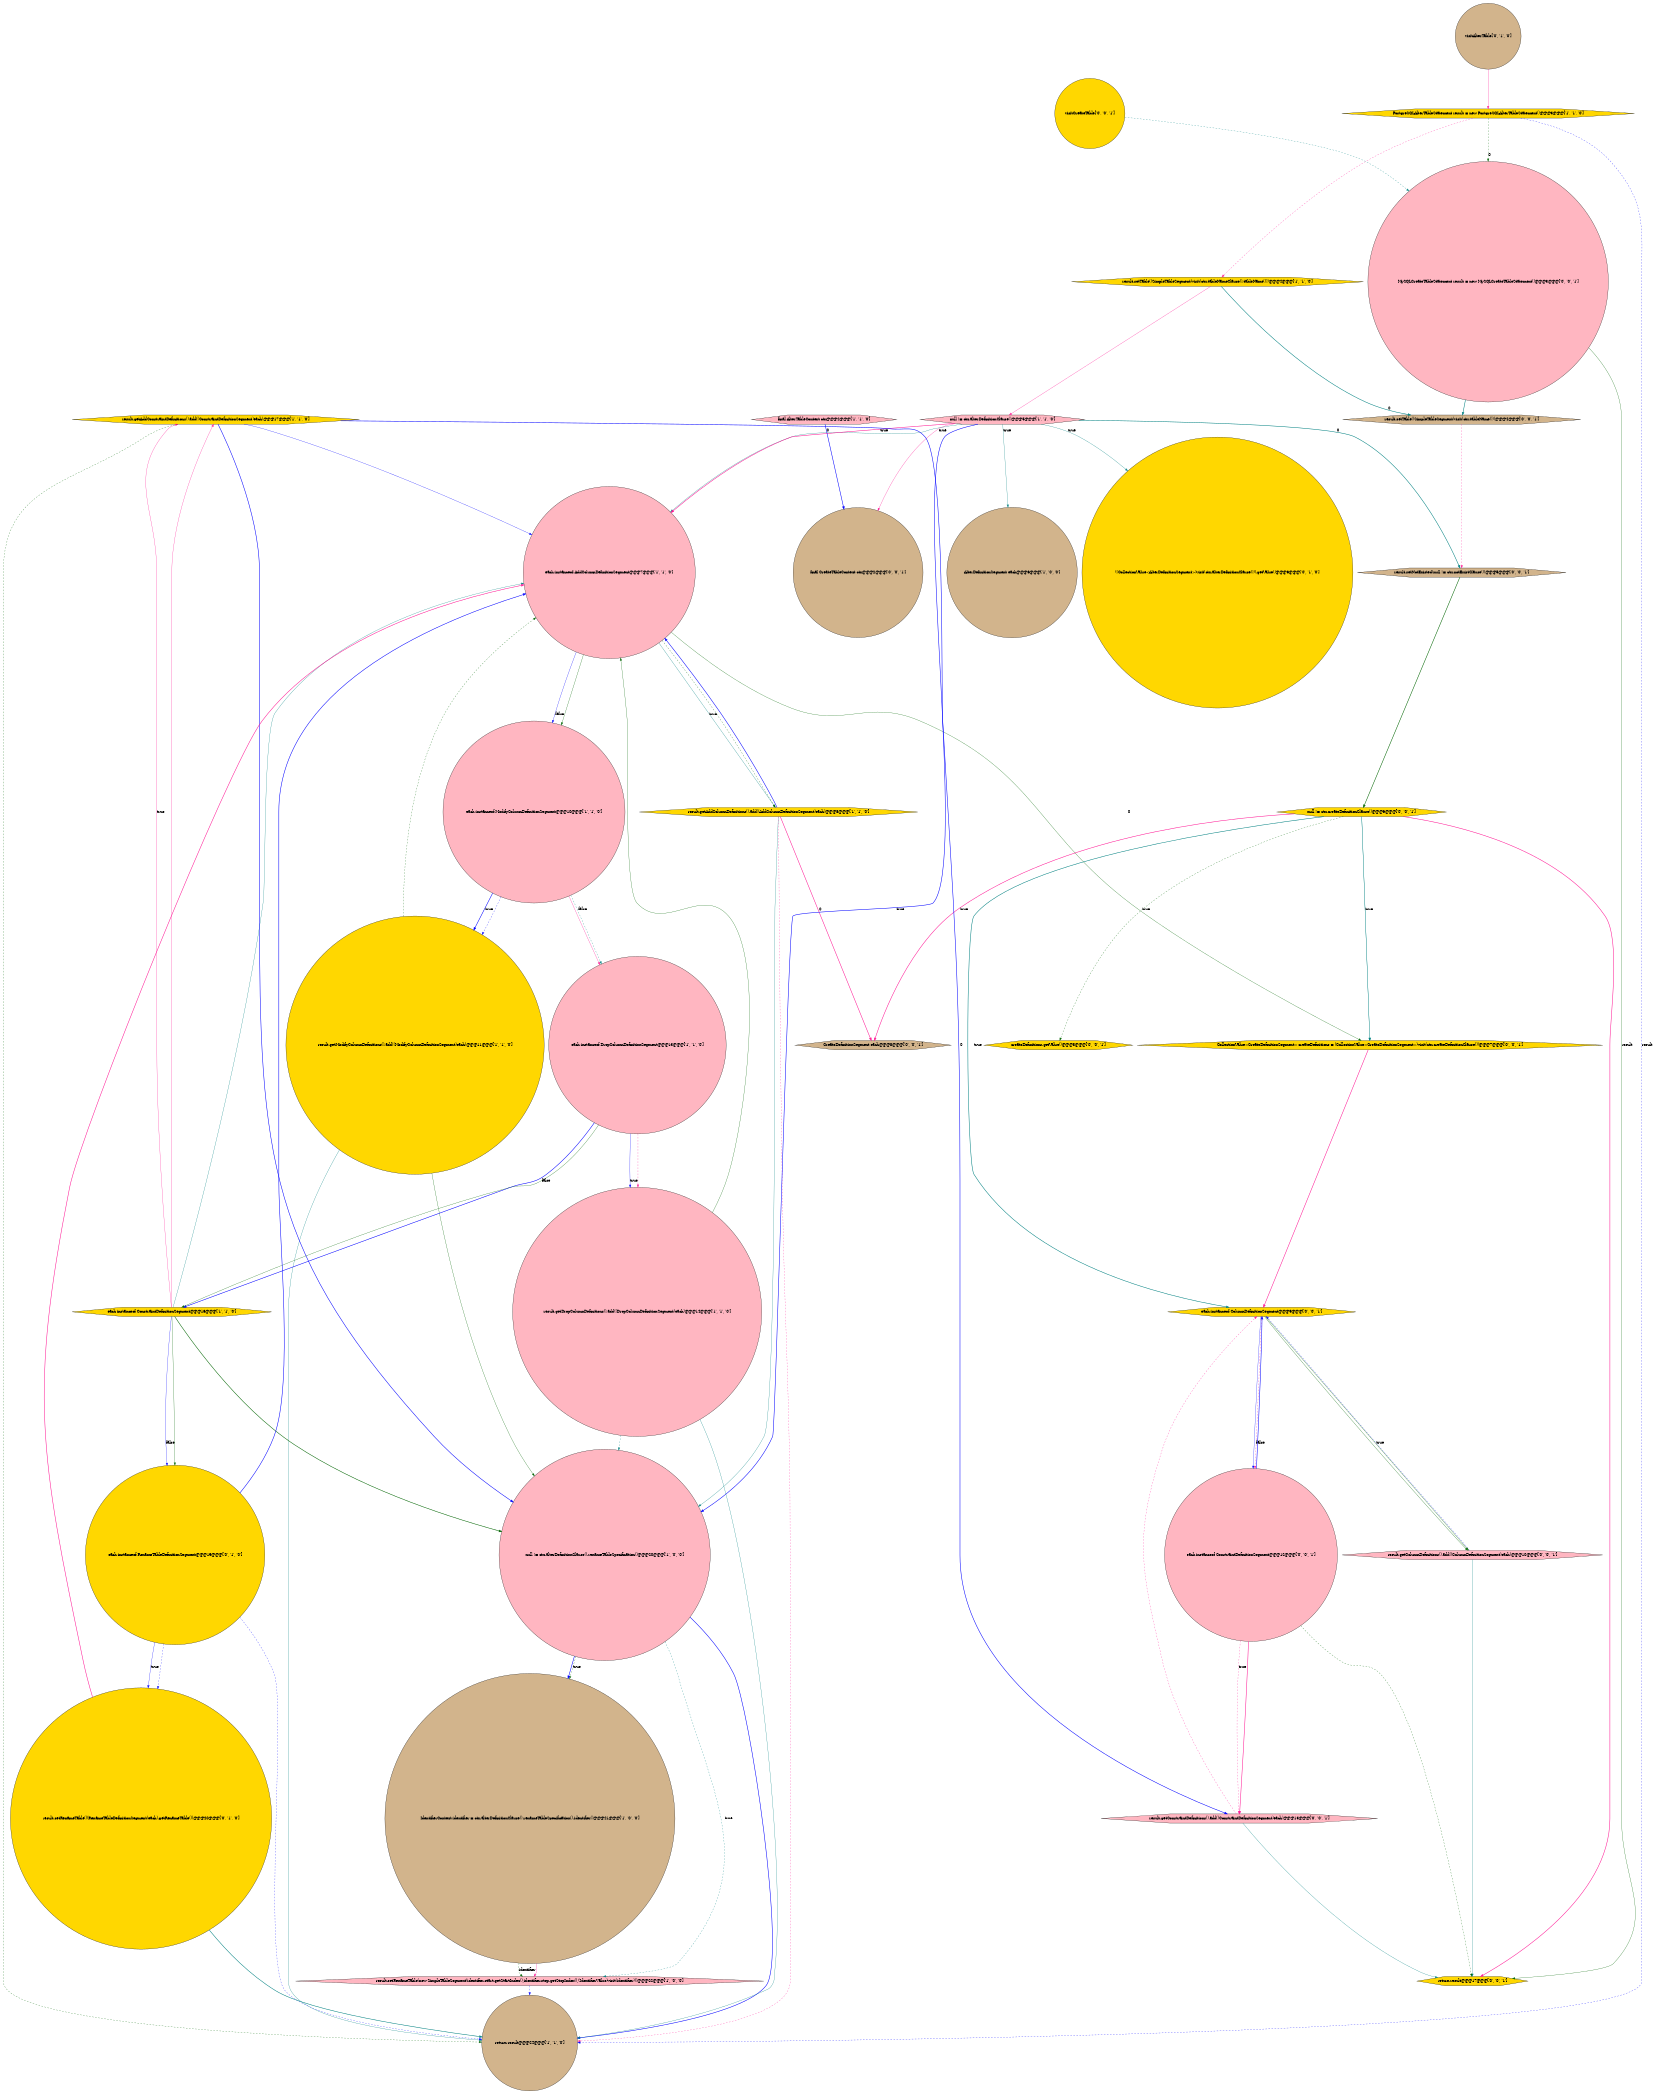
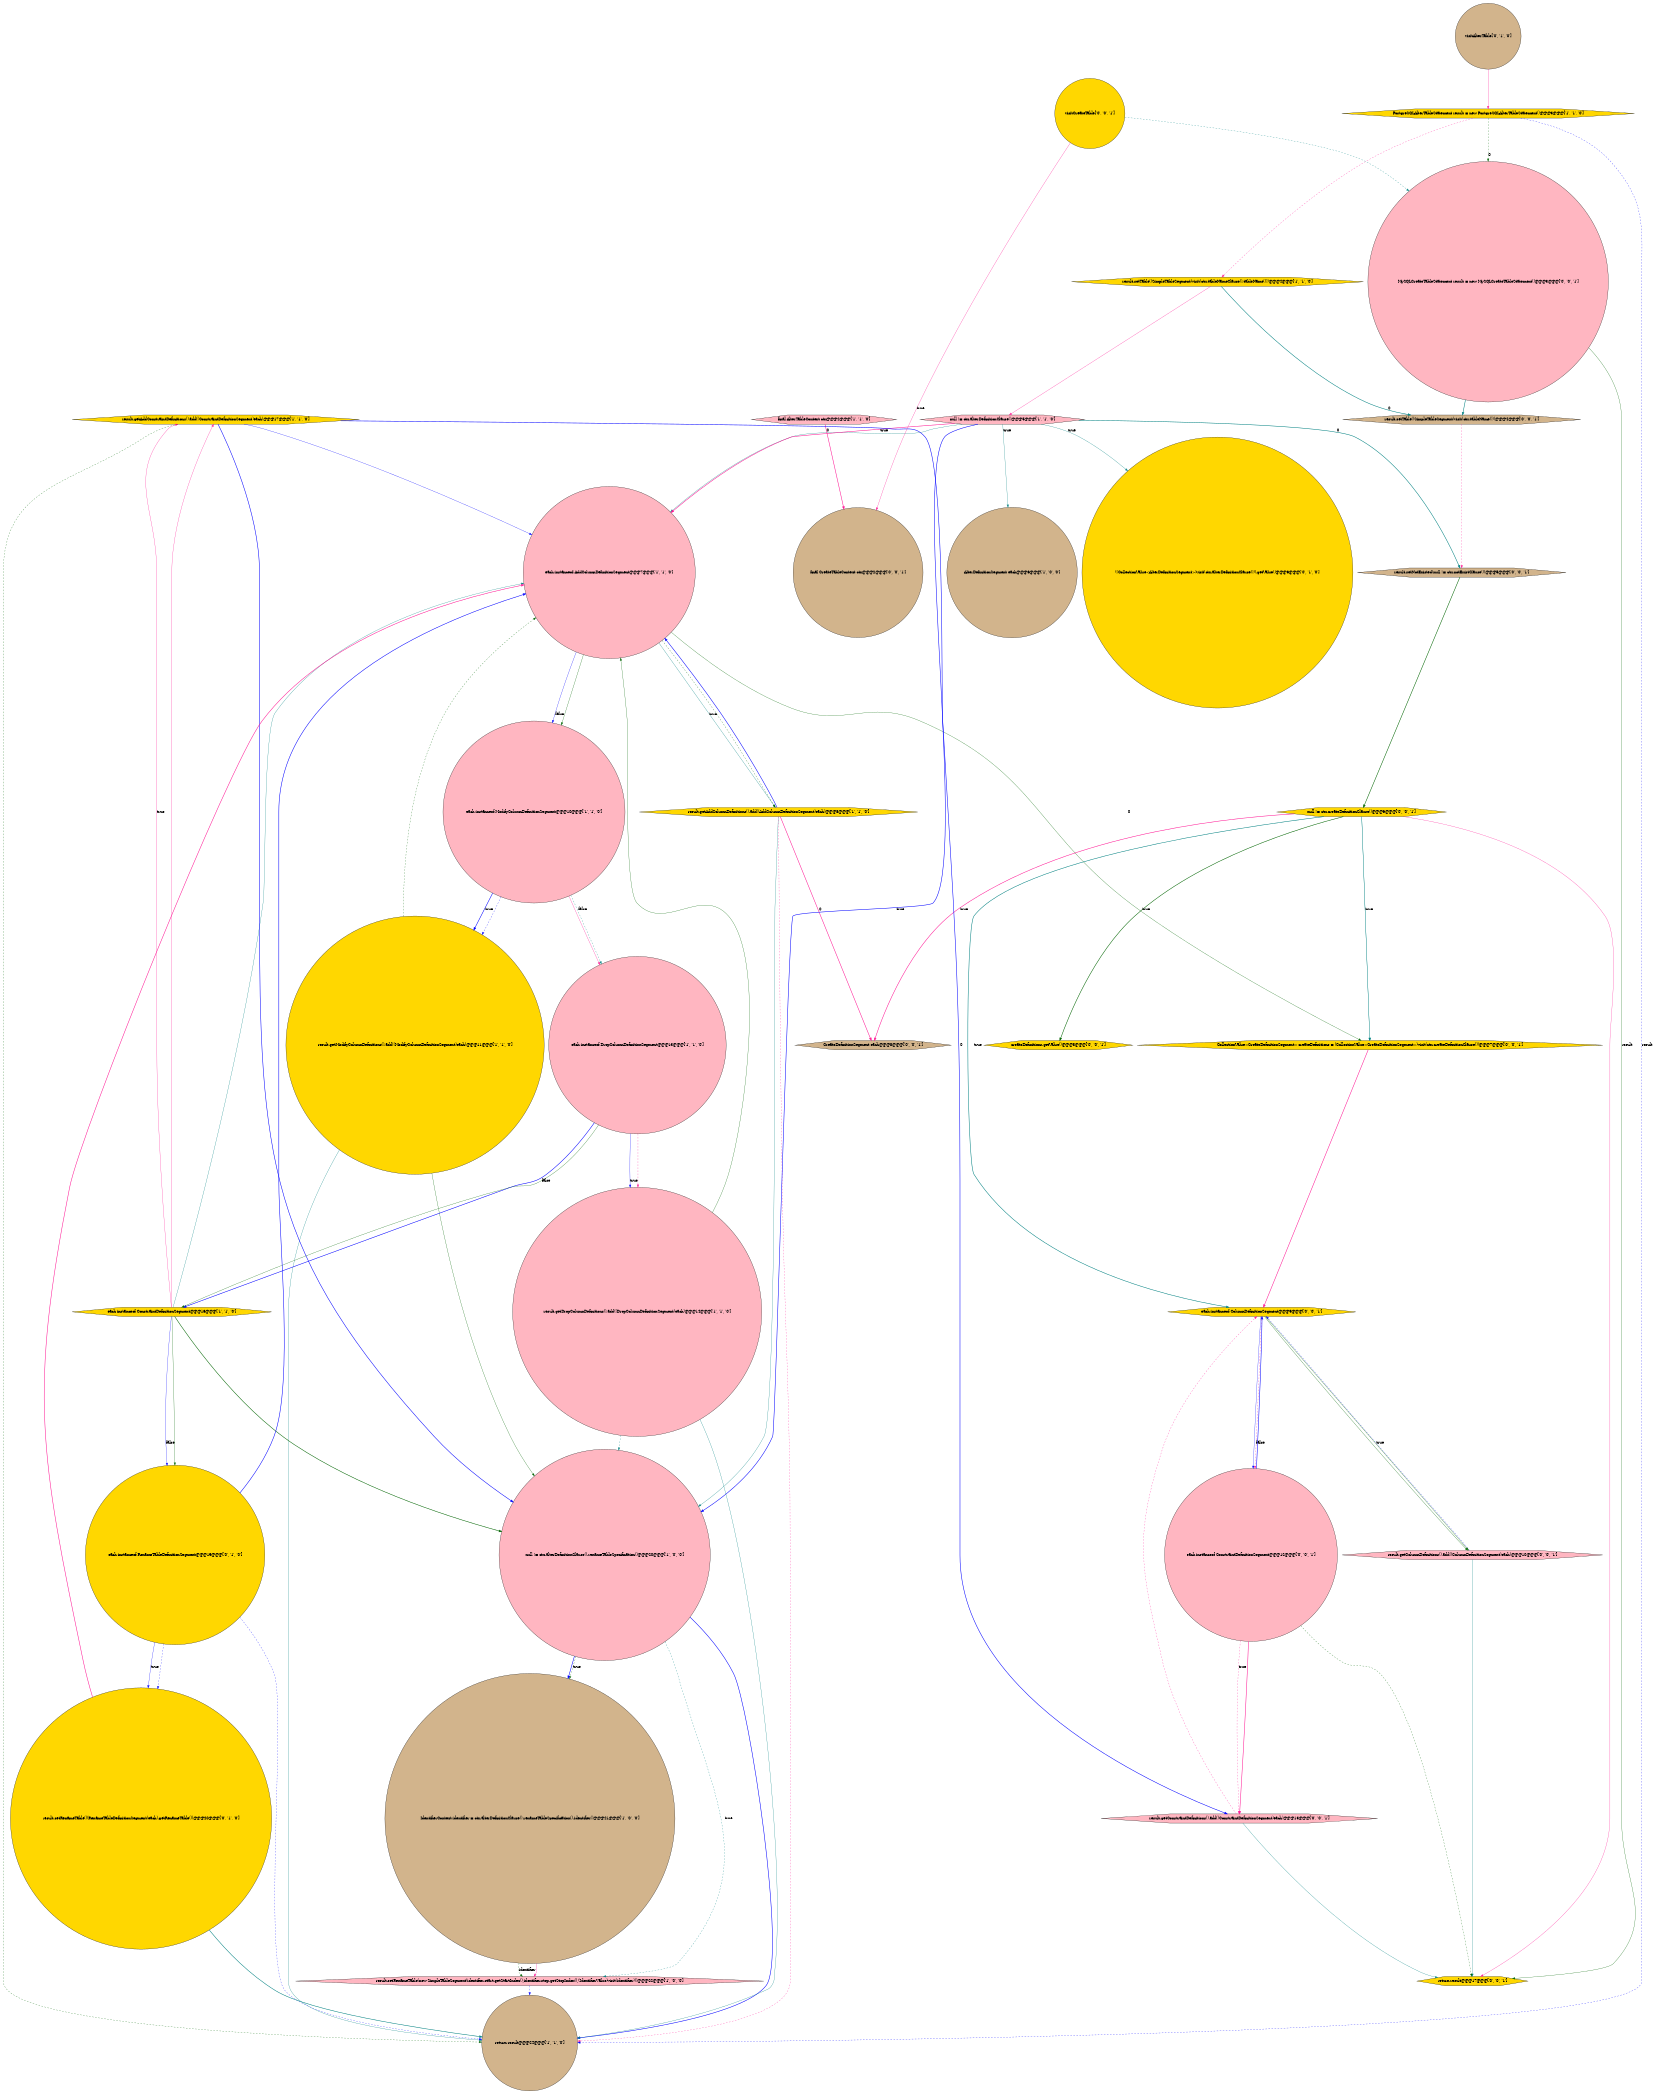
(909, 457) -> (963, 320)
(834, 465) -> (834, 465)
(1170, 889) -> (1170, 889)
(1610, 1356) -> (1610, 1356)
